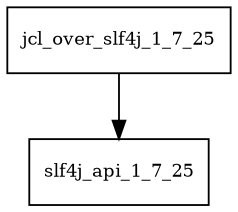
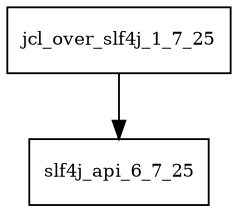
(119, 172) -> (119, 172)
